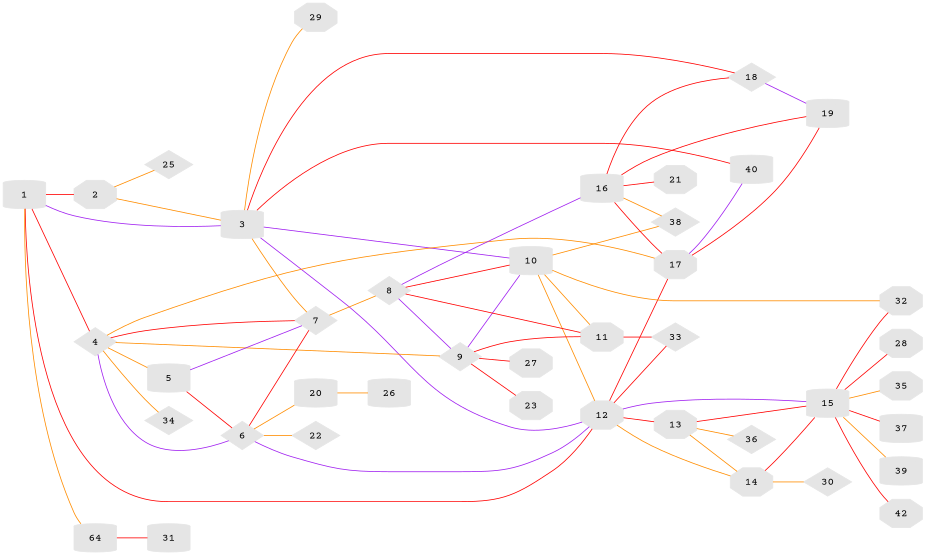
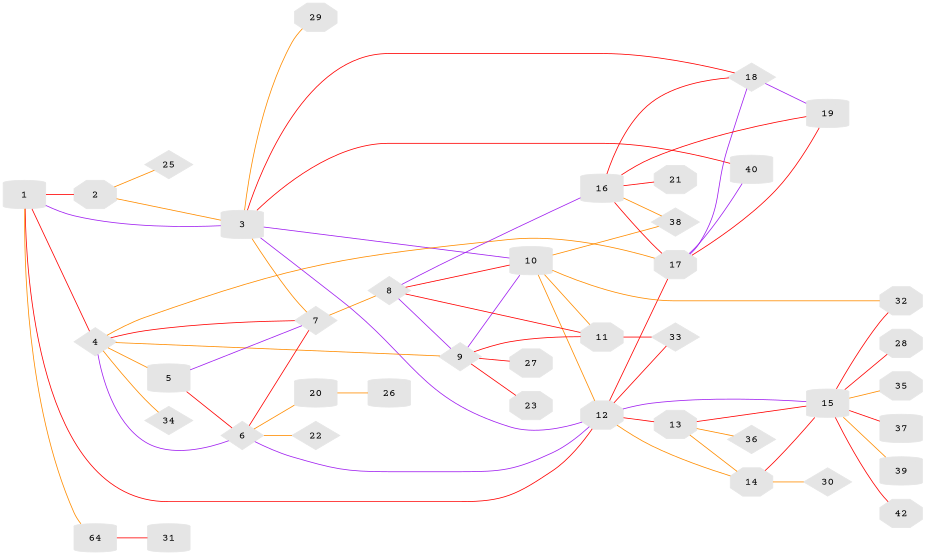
none -> (721, 173)
